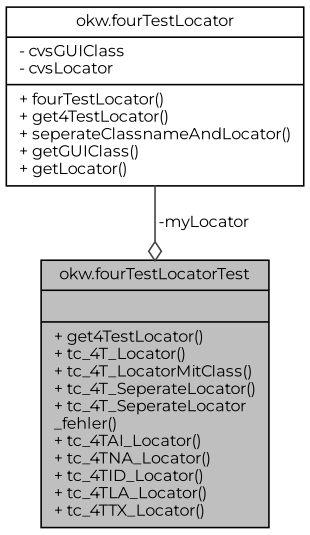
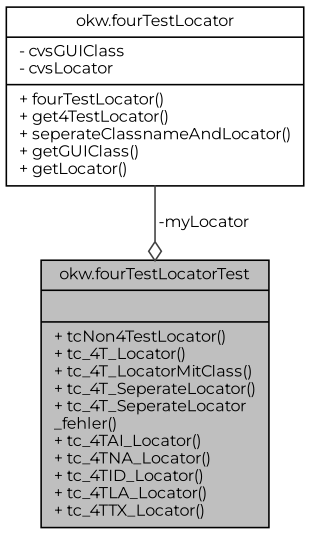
(129, 337) -> (140, 337)
